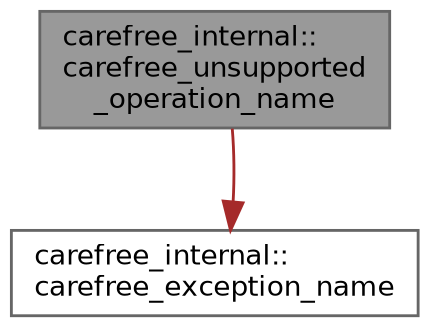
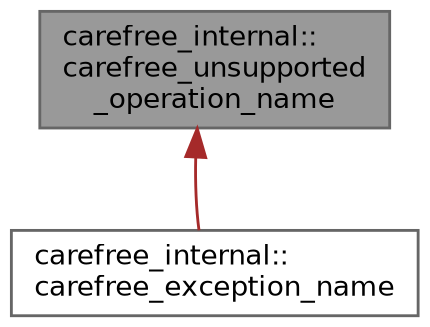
(234, 165) -> (196, 194)
